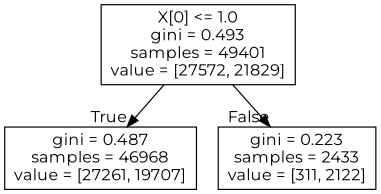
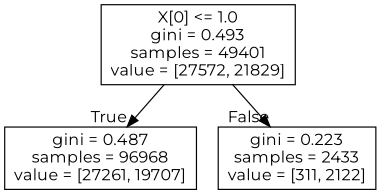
(101, 158) -> (101, 158)
